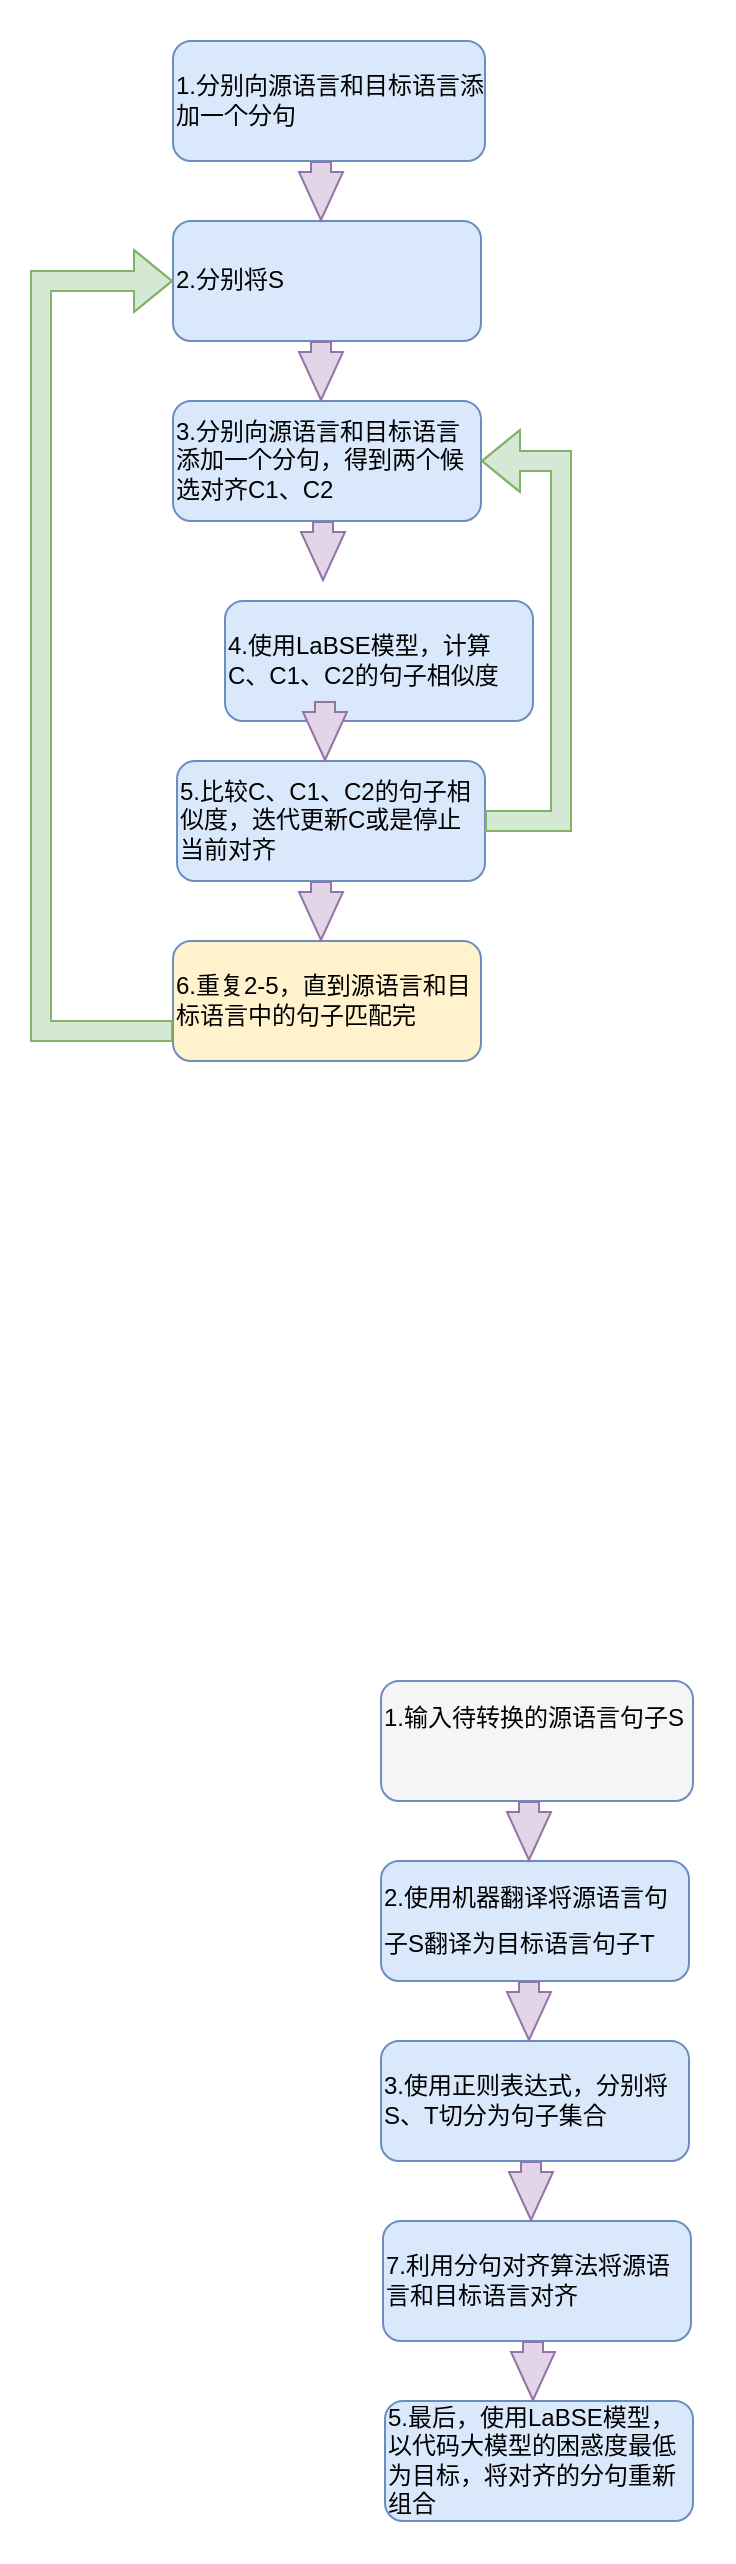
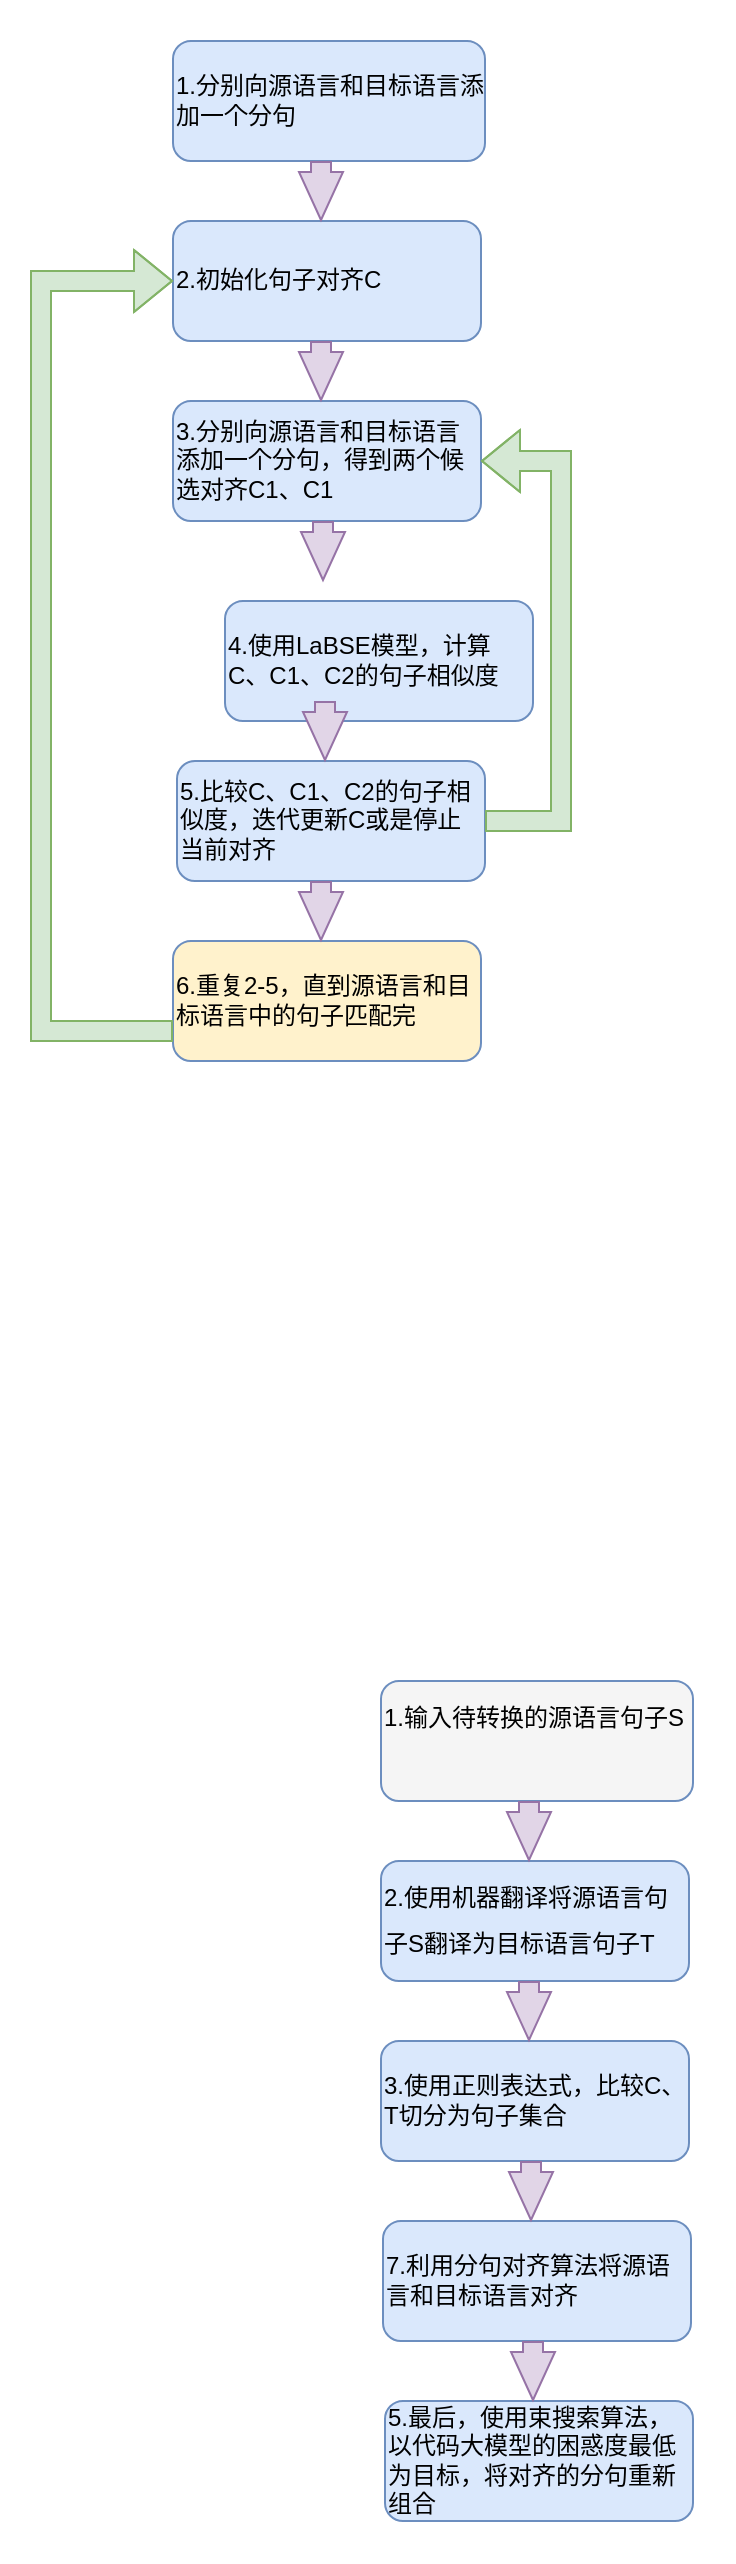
(230, 281) -> (278, 281)
(329, 461) -> (329, 461)
(537, 2101) -> (537, 2101)
(541, 2461) -> (541, 2461)
